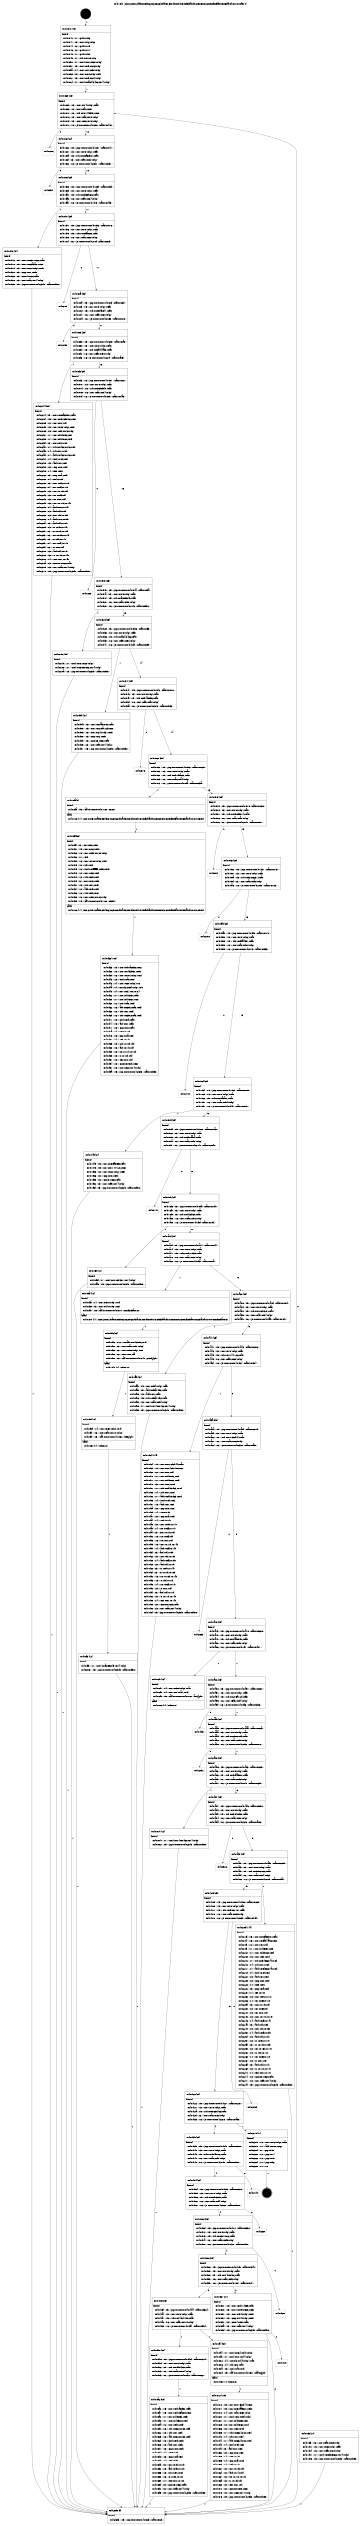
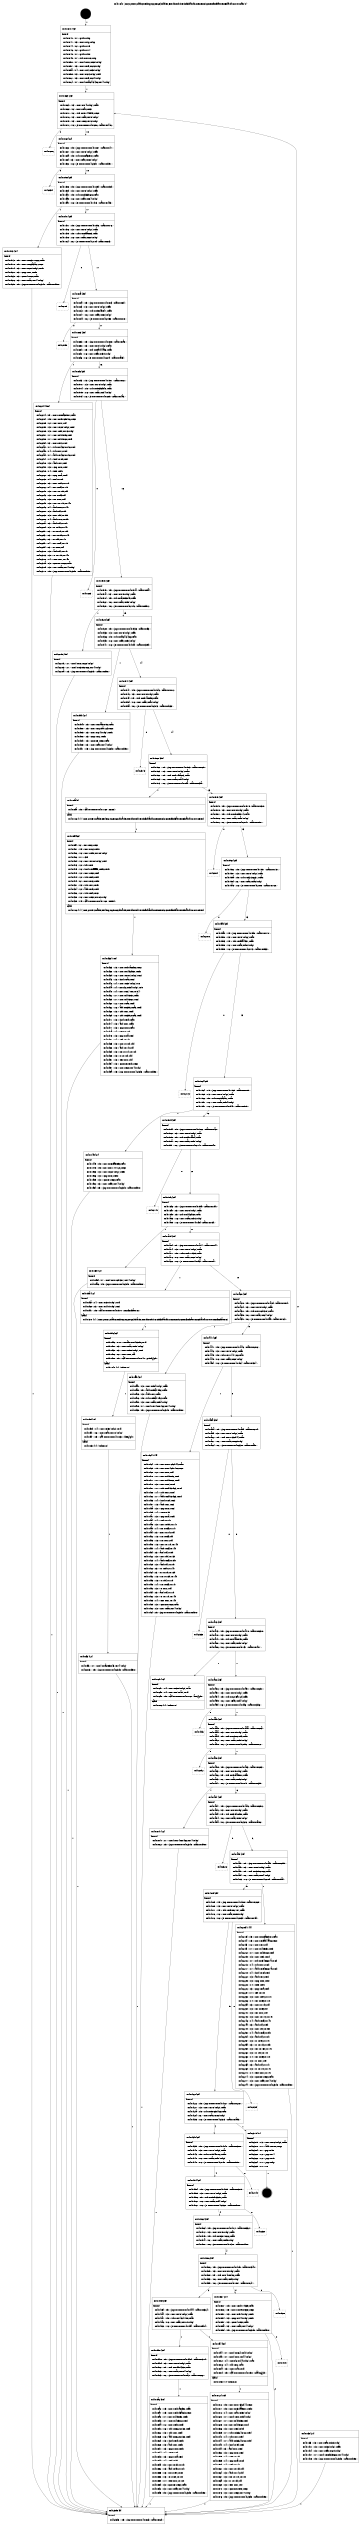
(270, 2276) -> (270, 2292)
